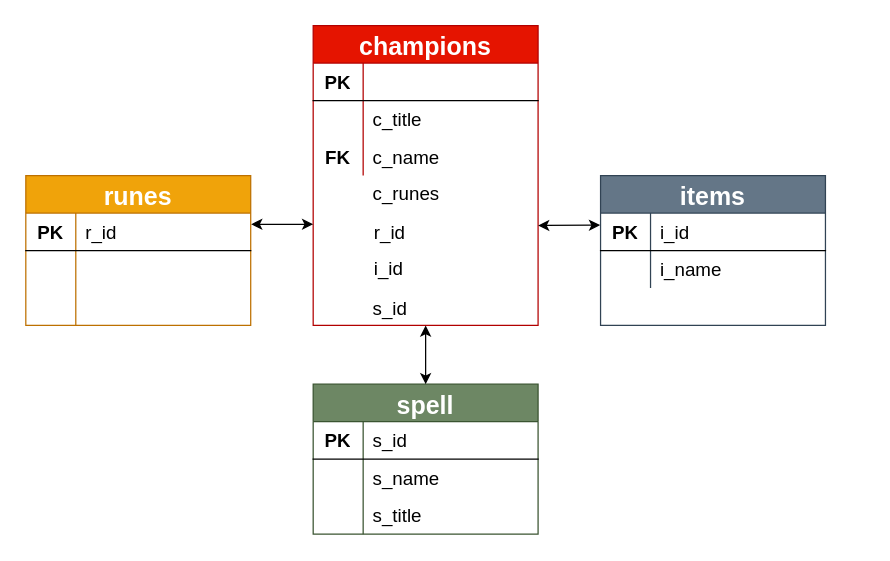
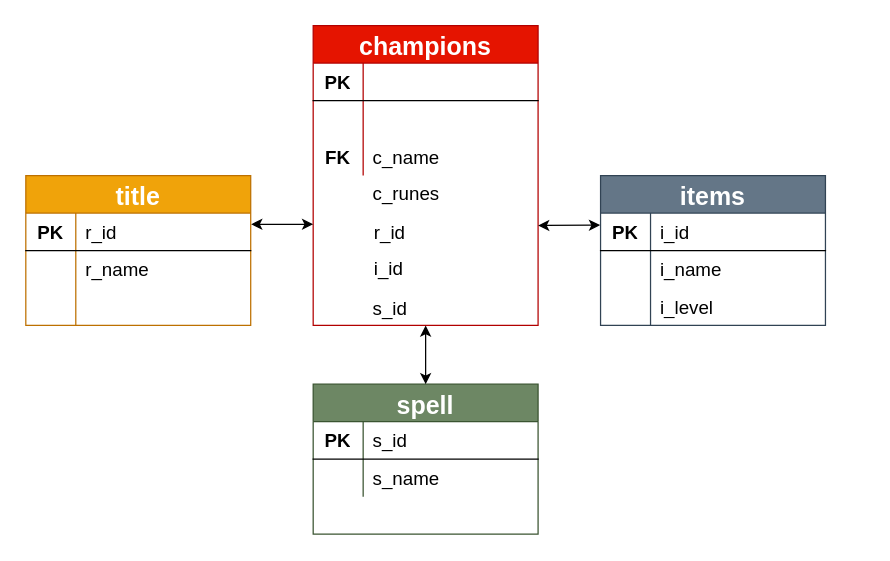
(451, 119) -> none
(138, 197) -> (138, 197)
none -> (163, 269)
none -> (738, 307)
(451, 516) -> none
